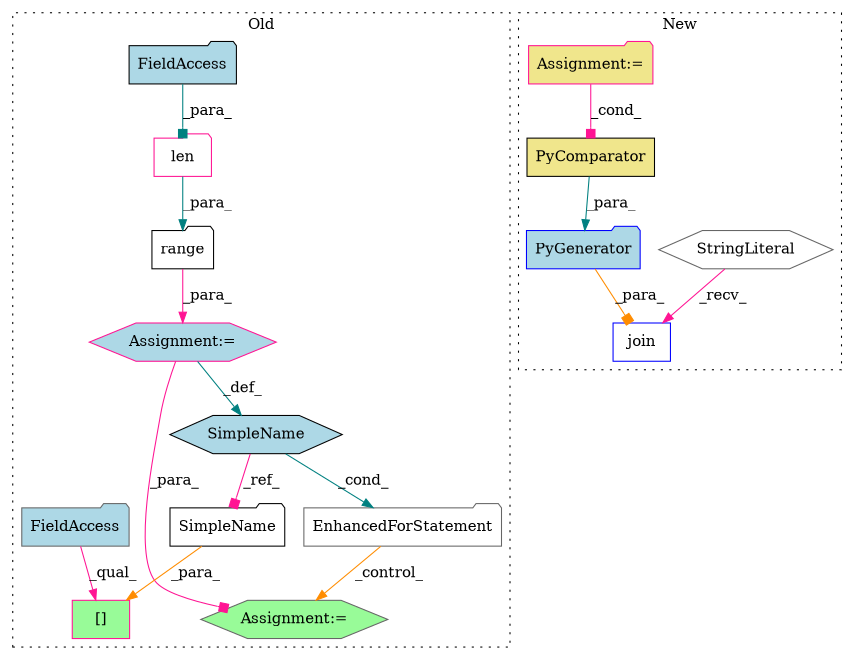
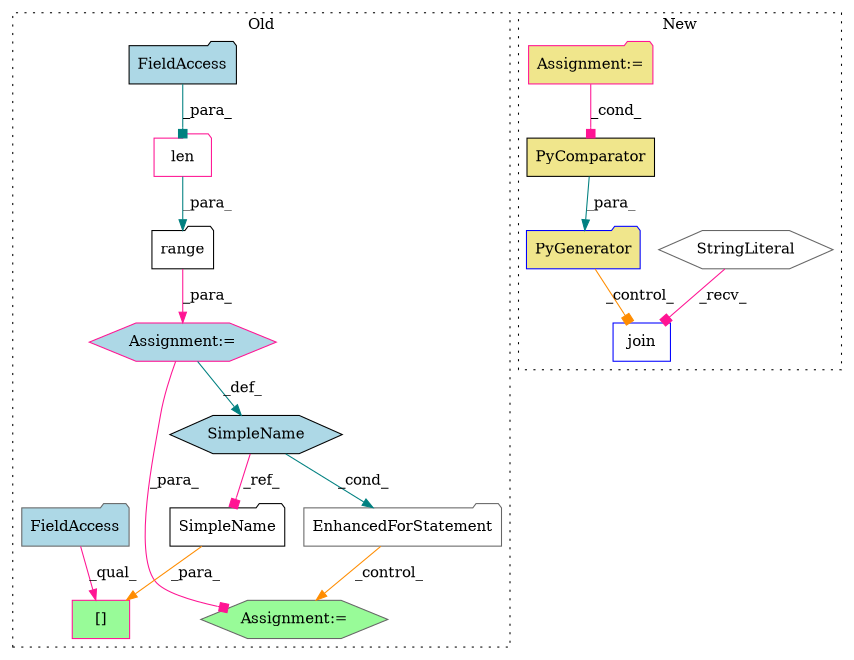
(583, 250) -> (583, 250)
(698, 292) -> (698, 292)
(640, 296) -> (640, 296)
